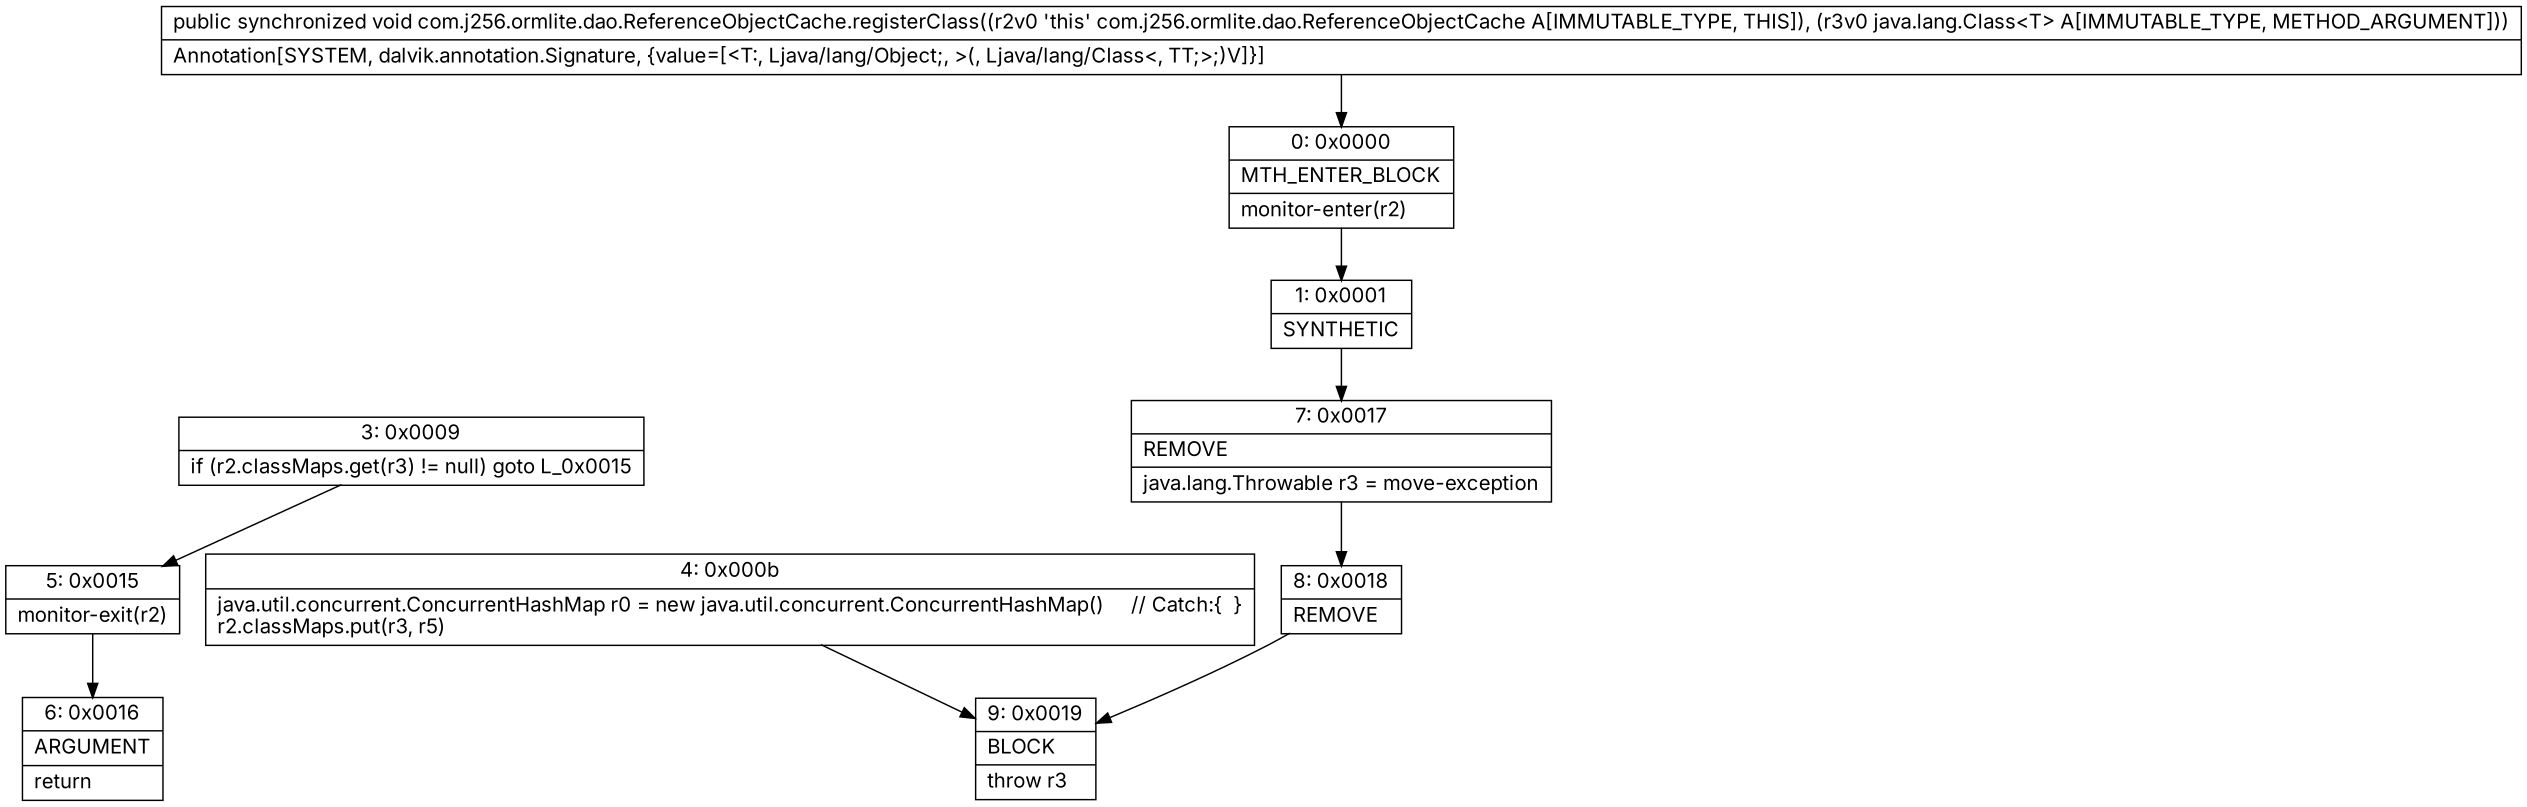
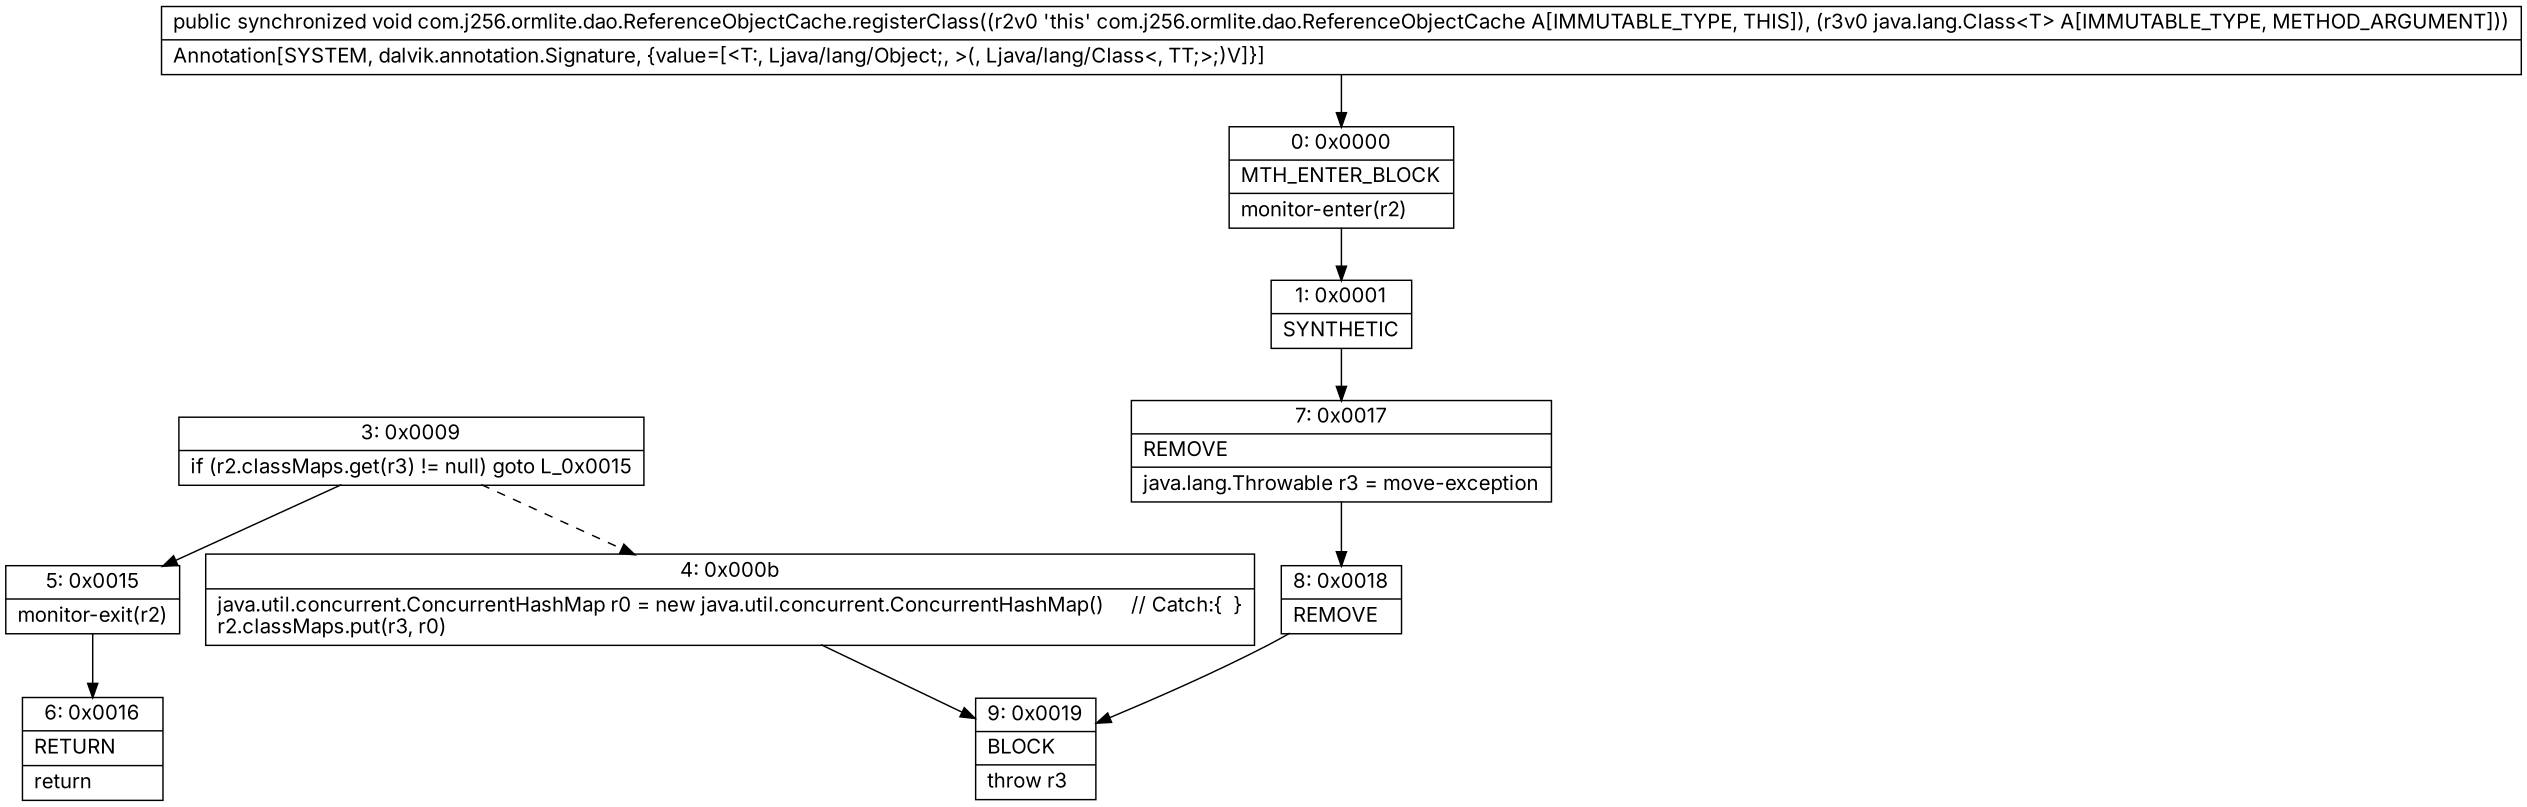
none -> (551, 517)
(332, 627) -> (332, 627)
(93, 747) -> (75, 747)
